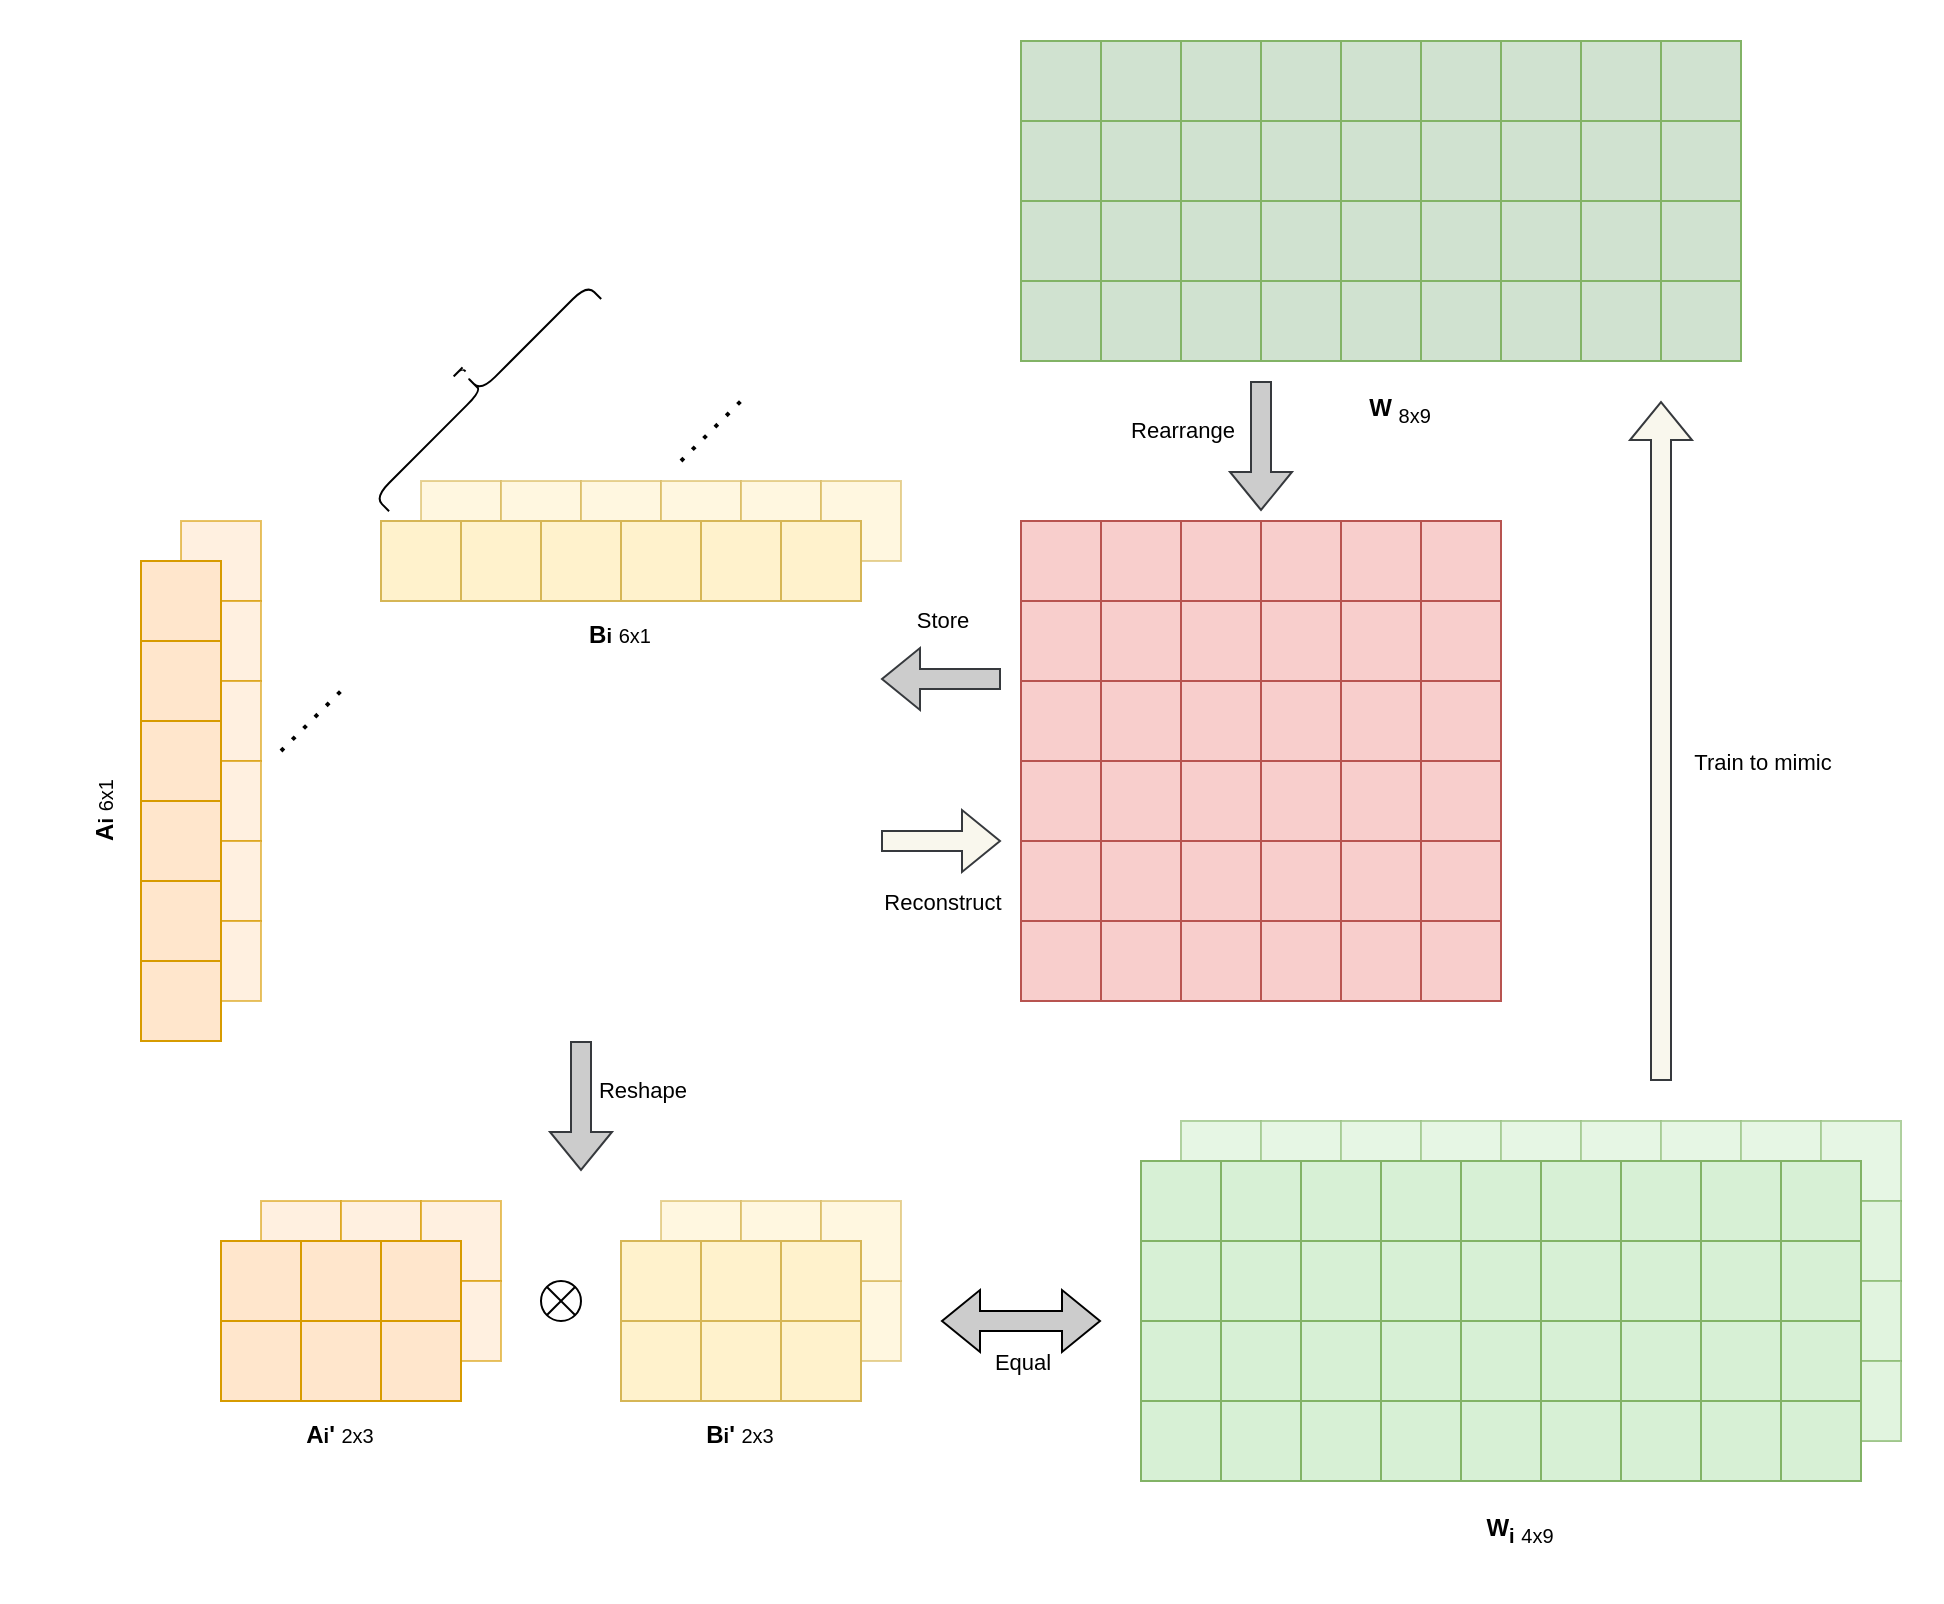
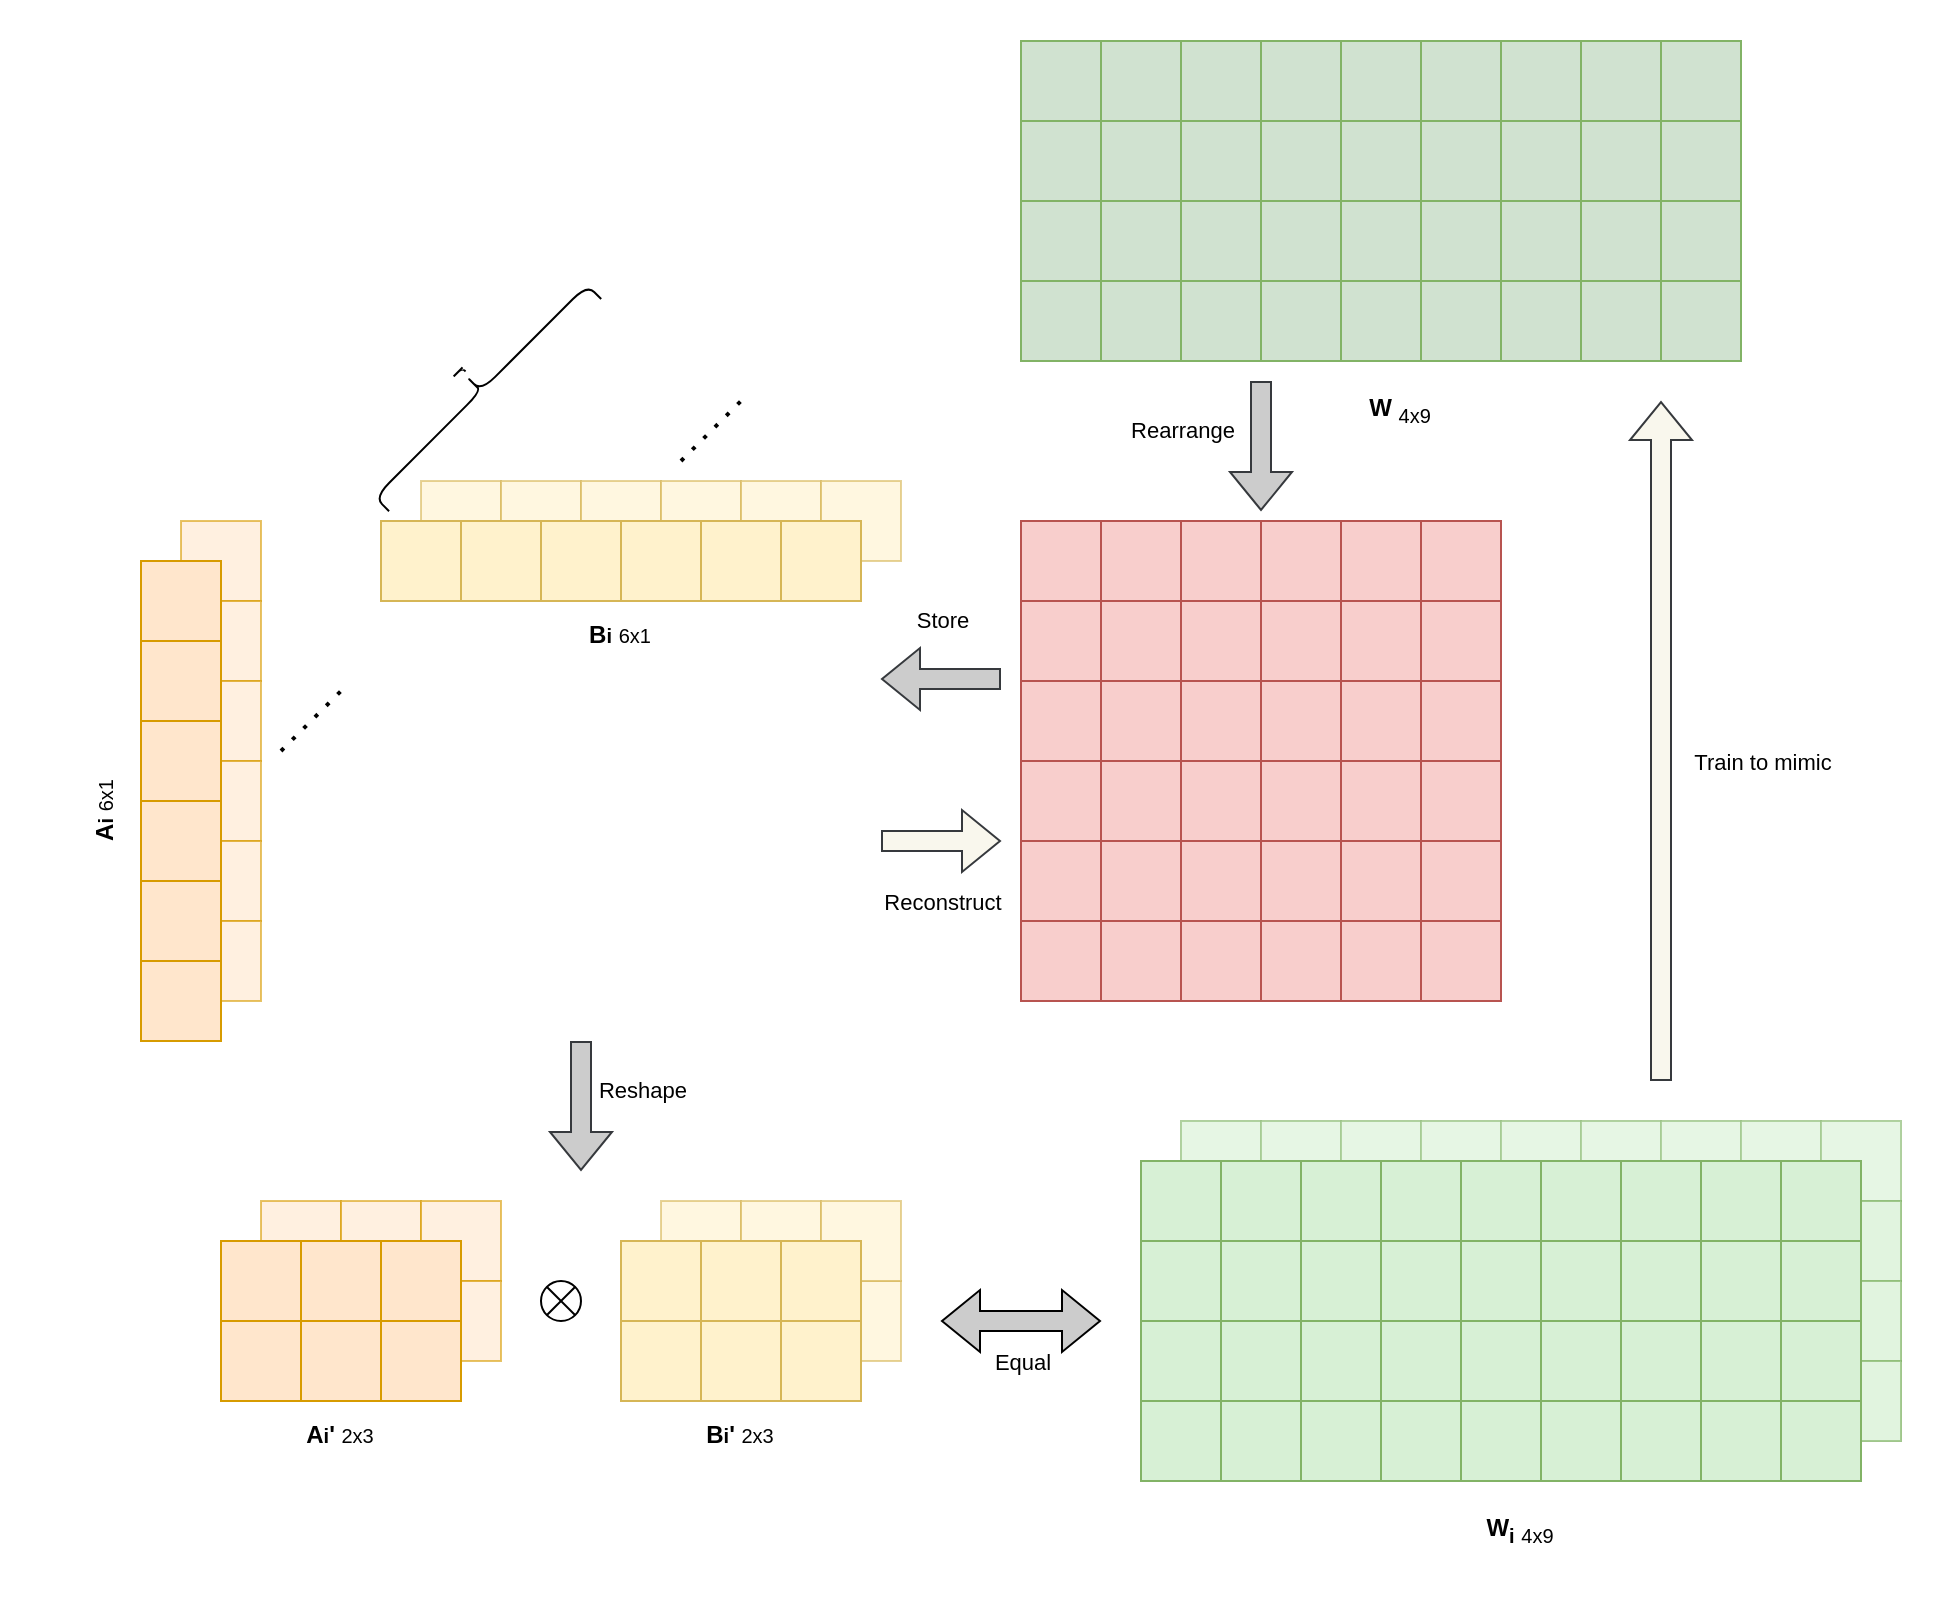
(1401, 411) -> (1401, 411)
